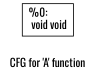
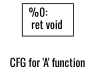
(48, 26) -> (46, 26)
